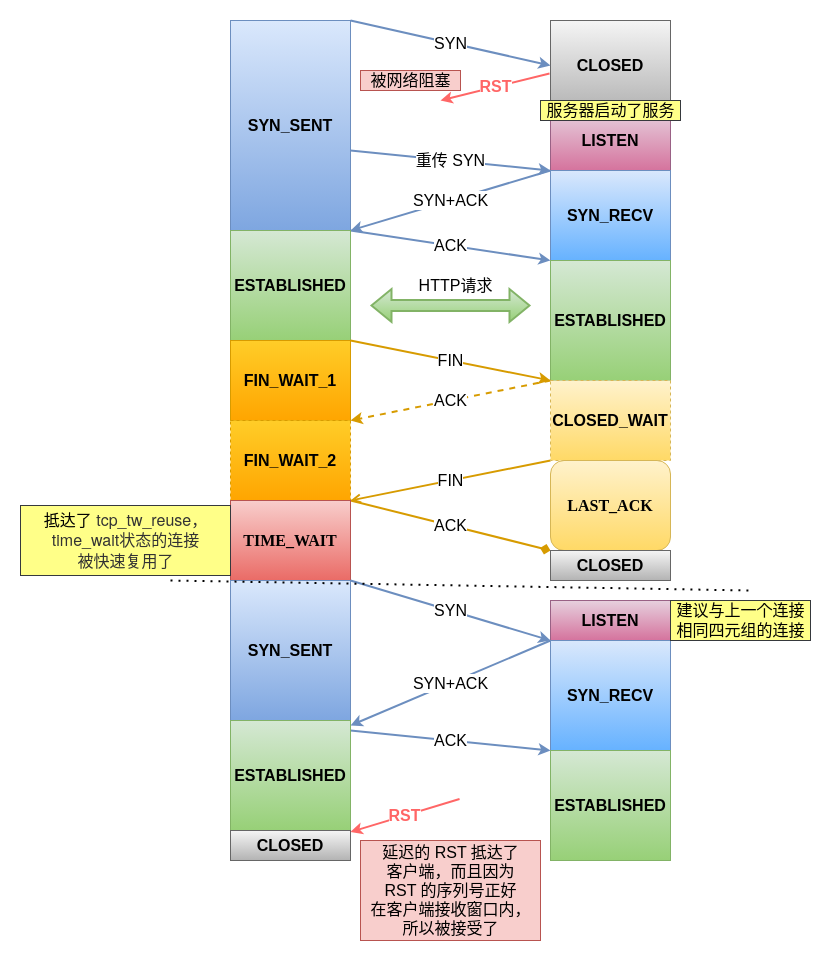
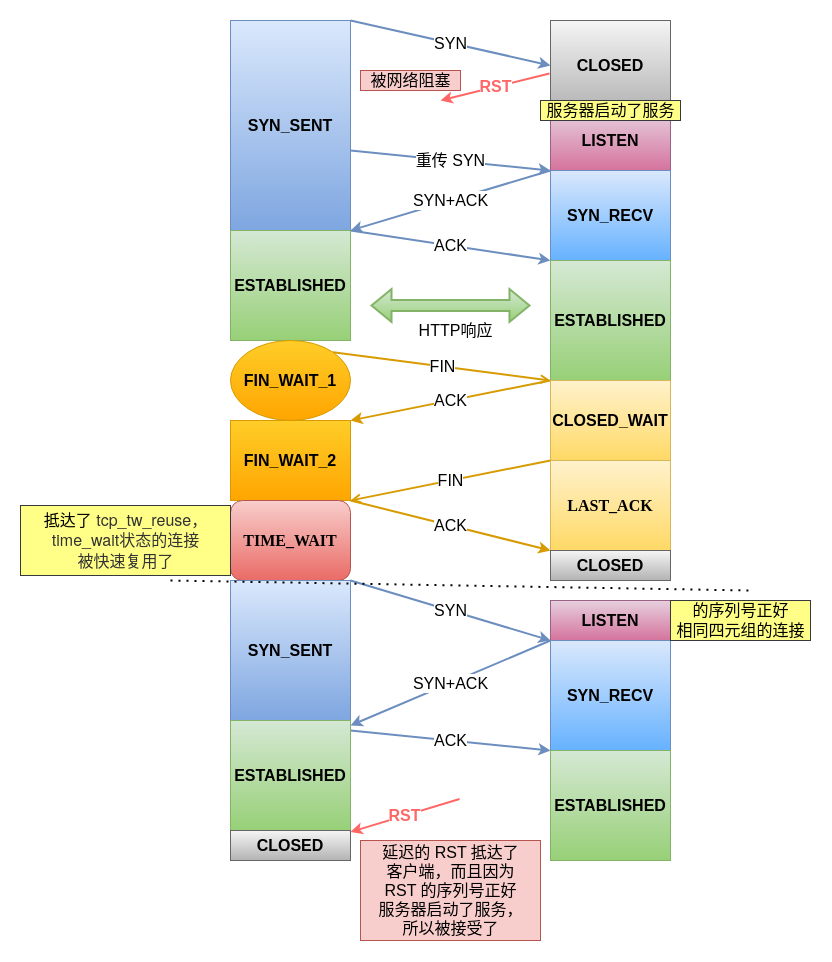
(456, 286) -> none
none -> (456, 331)
(446, 360) -> (439, 366)
(291, 381) -> (291, 381)
(506, 389) -> (506, 389)
(611, 421) -> (611, 421)
(291, 461) -> (291, 461)
(611, 506) -> (611, 506)
(291, 541) -> (291, 541)
(539, 548) -> (540, 548)
(741, 621) -> (741, 621)
(451, 891) -> (451, 891)
